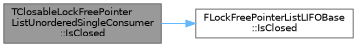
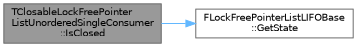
(274, 24) -> (274, 24)
